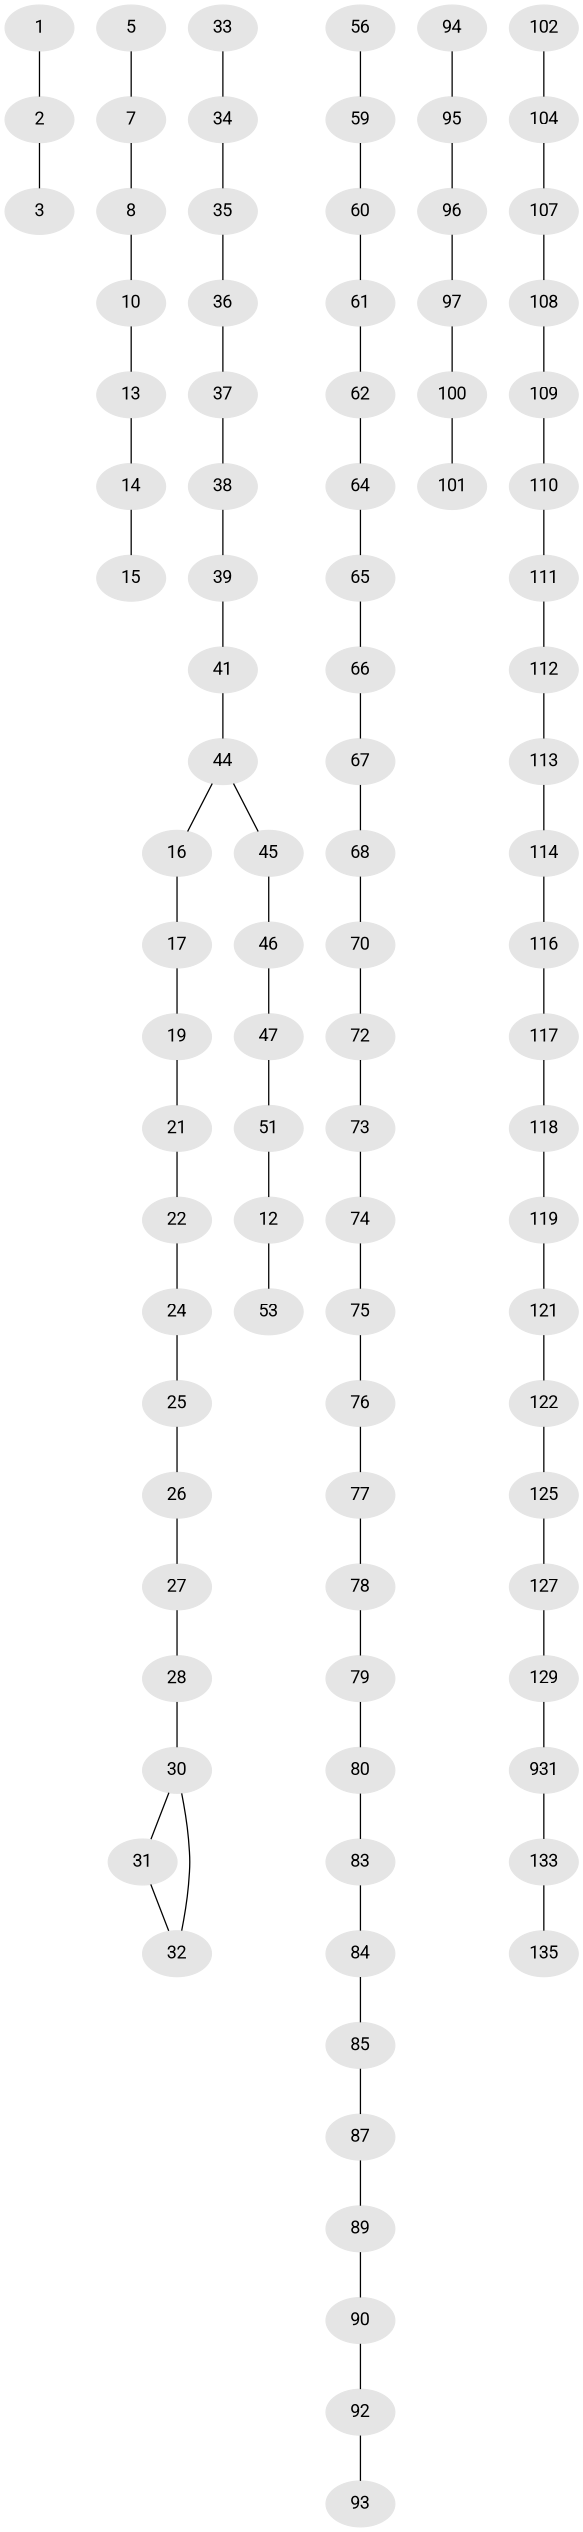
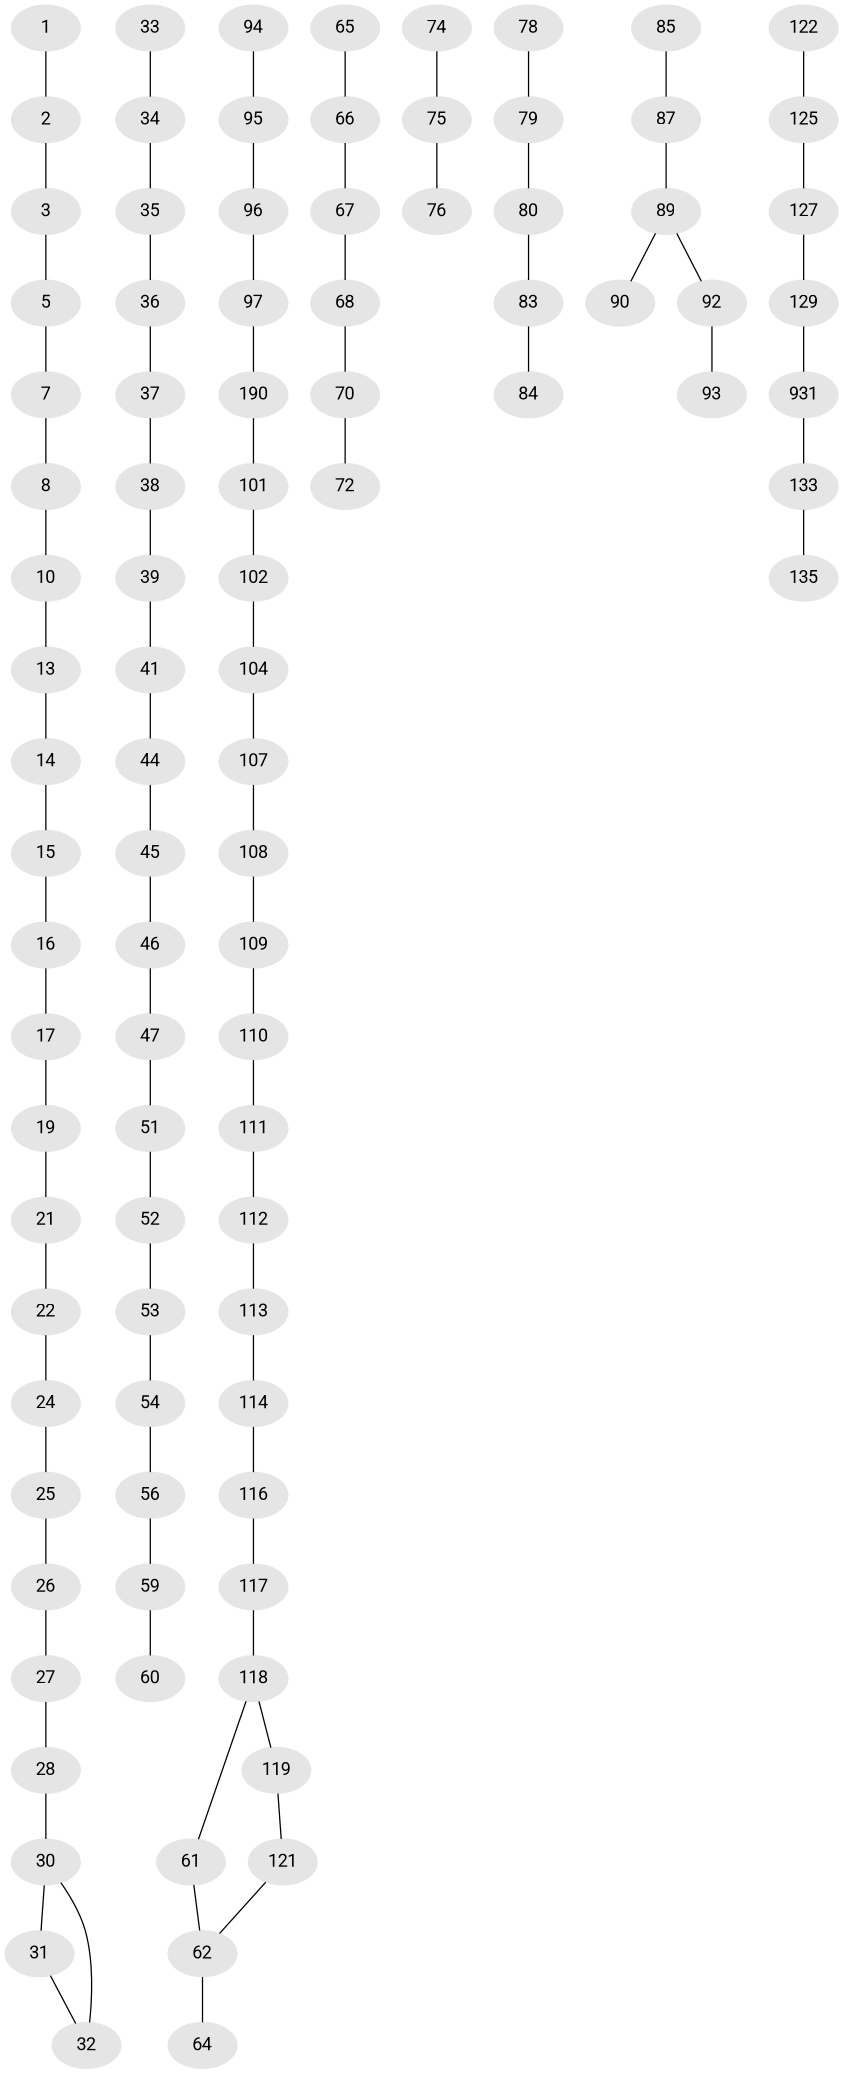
none -> (46, 257)
(360, 257) -> (222, 1770)
(452, 395) -> (253, 395)
none -> (253, 532)
(360, 532) -> none
(200, 808) -> (46, 899)
(360, 1128) -> none
(269, 1220) -> (150, 1220)
(544, 1358) -> (243, 1908)
none -> (150, 1404)
(360, 1495) -> none
(360, 2000) -> none
(360, 2366) -> (689, 257)
